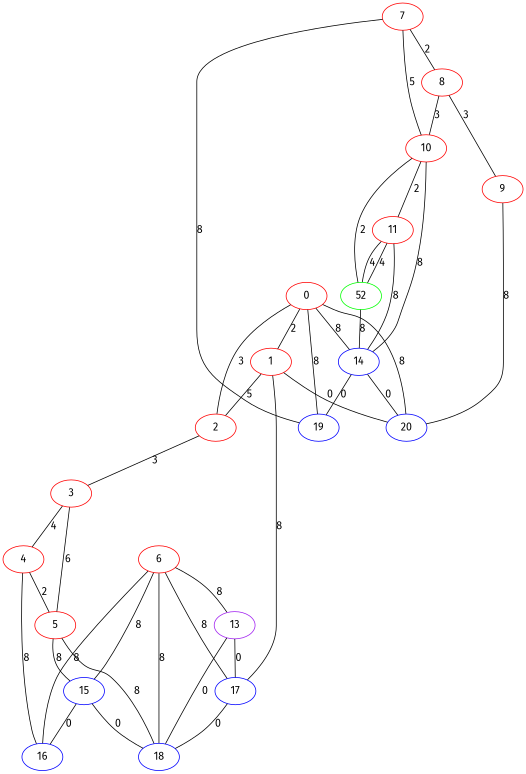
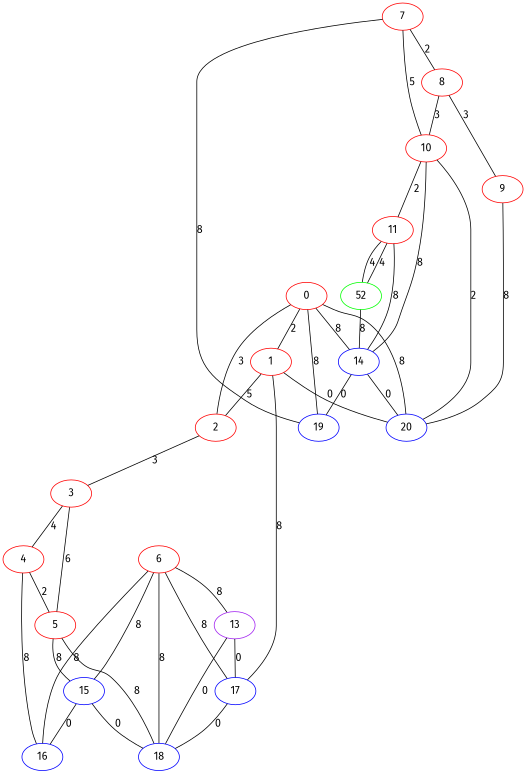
(363, 211) -> (471, 295)
